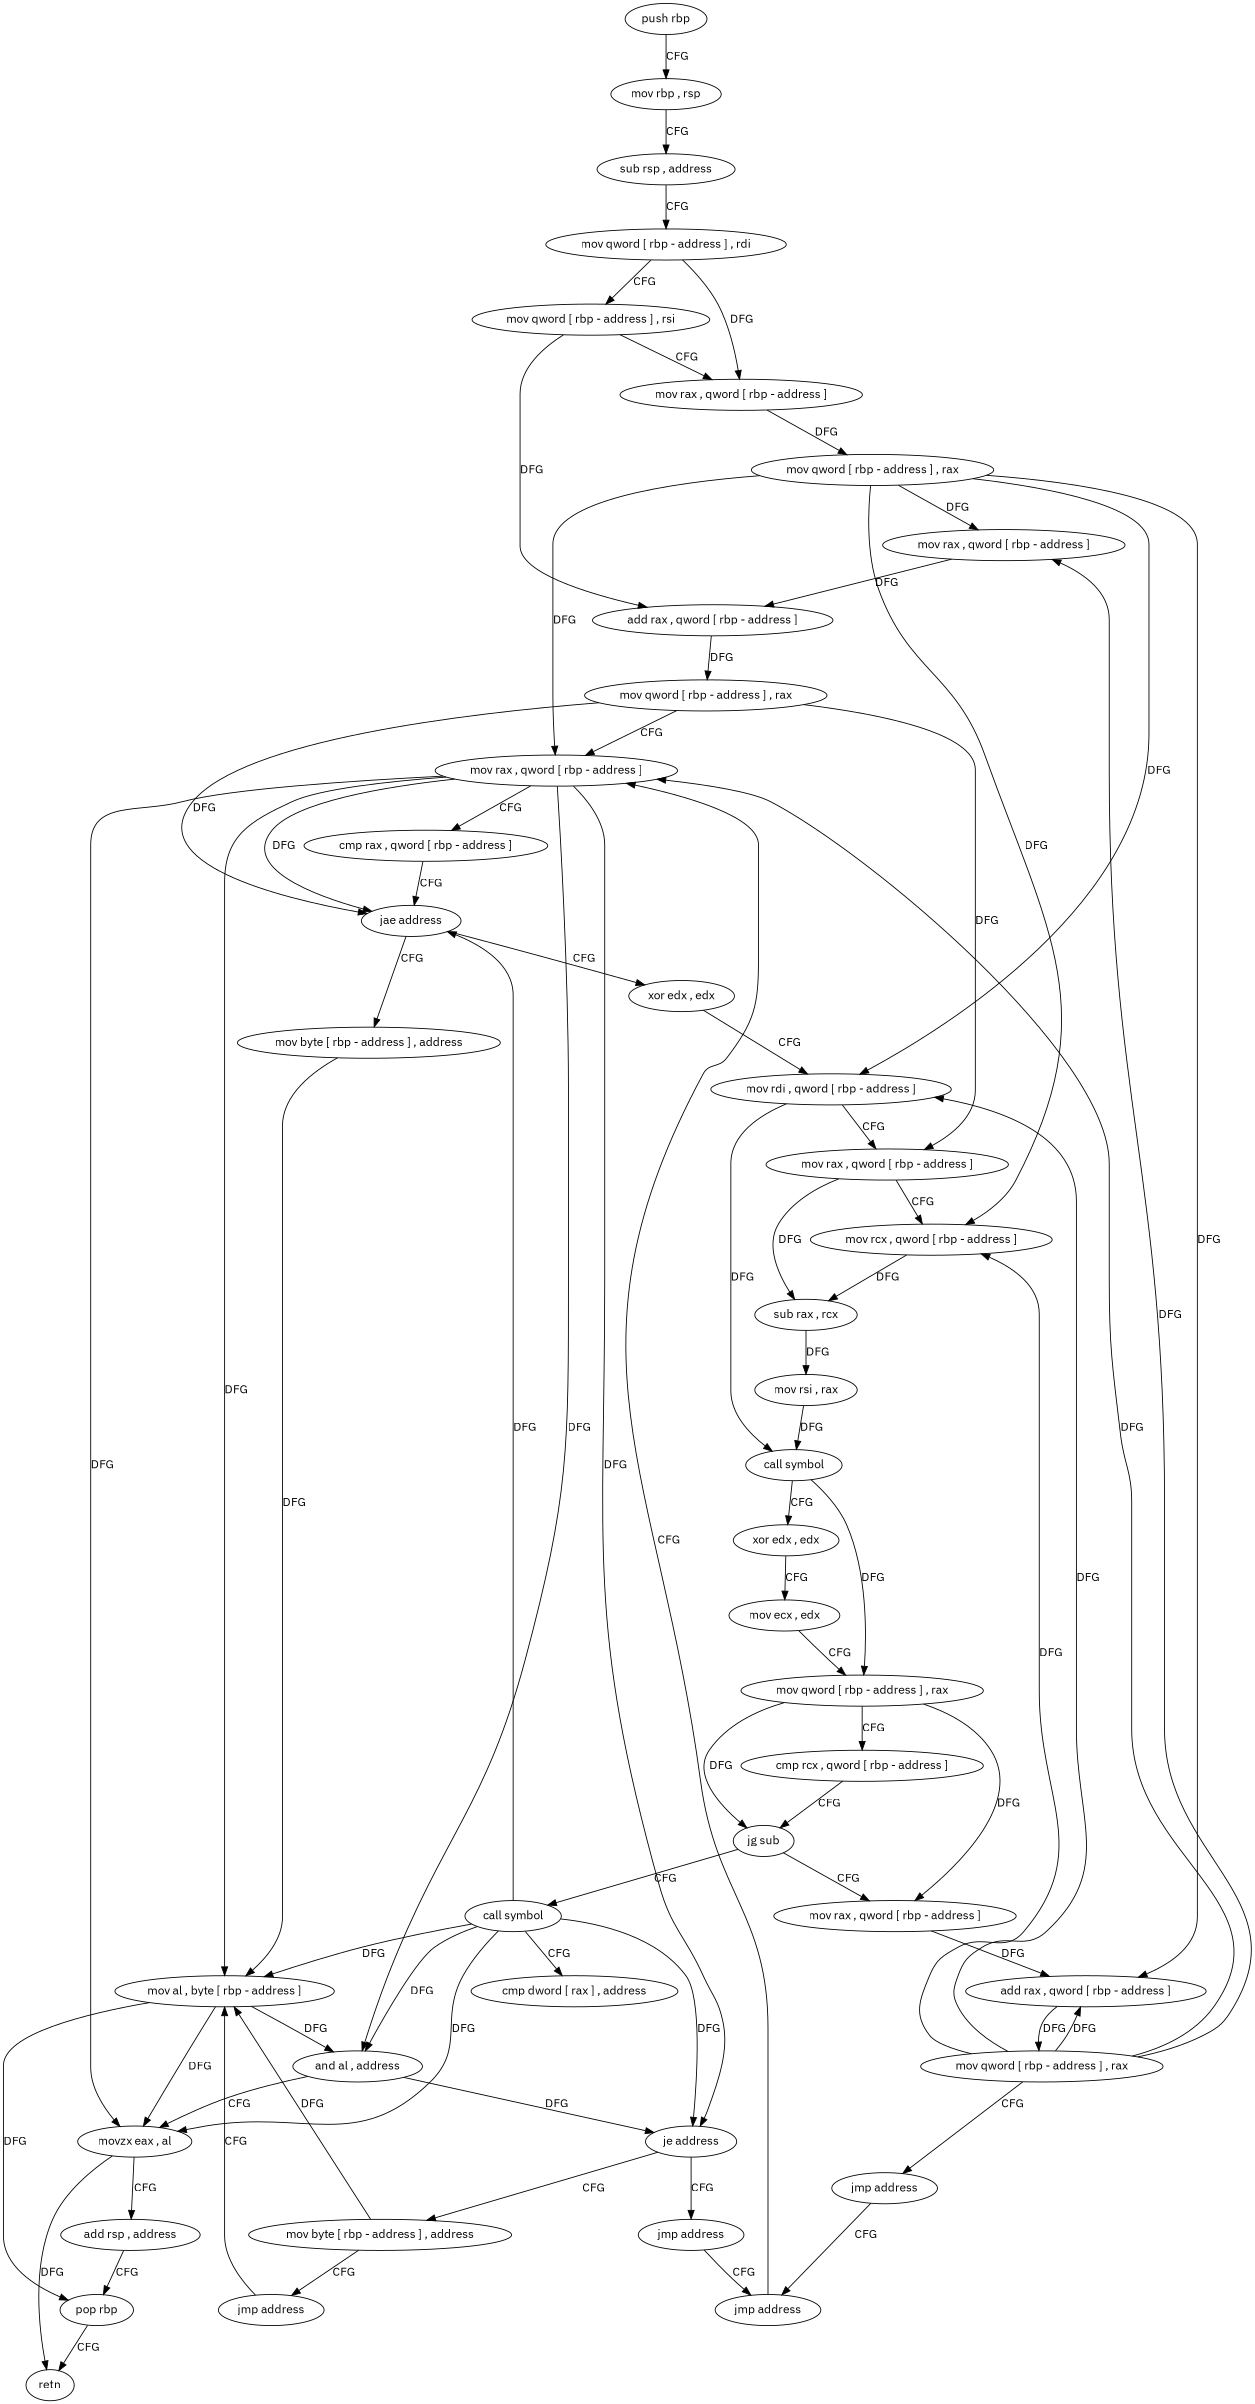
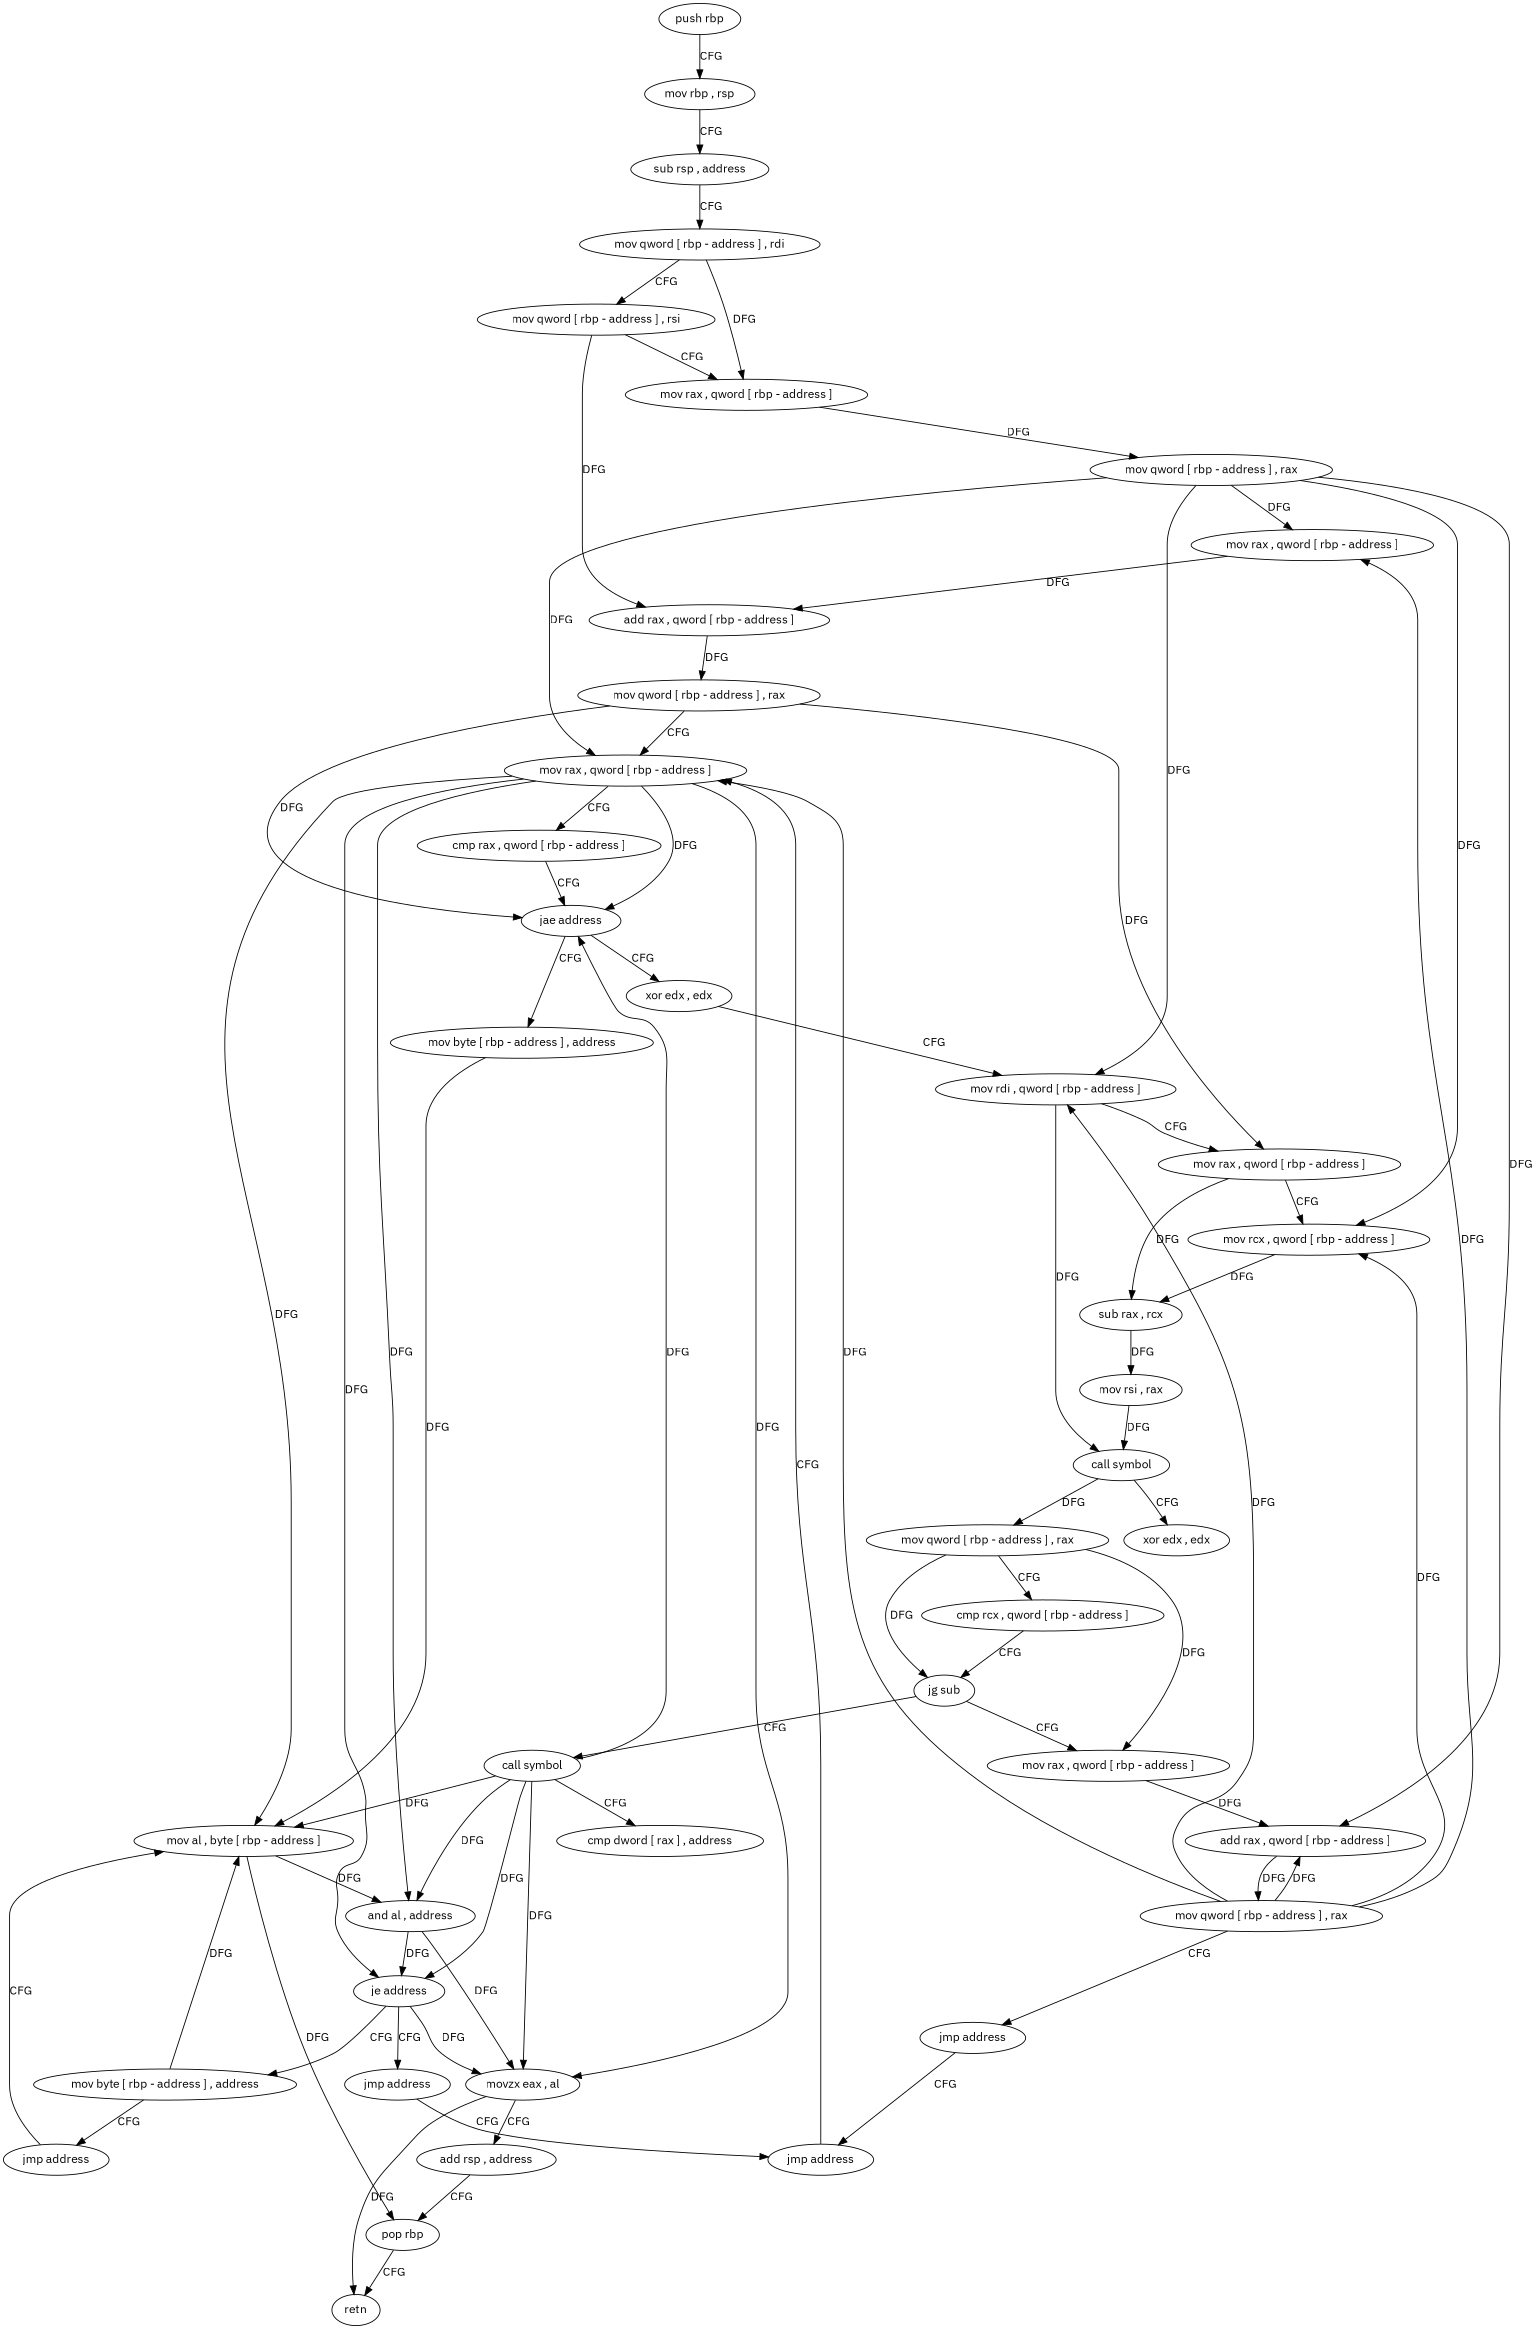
(784, 1615) -> none
(181, 2062) -> (434, 2046)
(240, 2104) -> (486, 1991)
